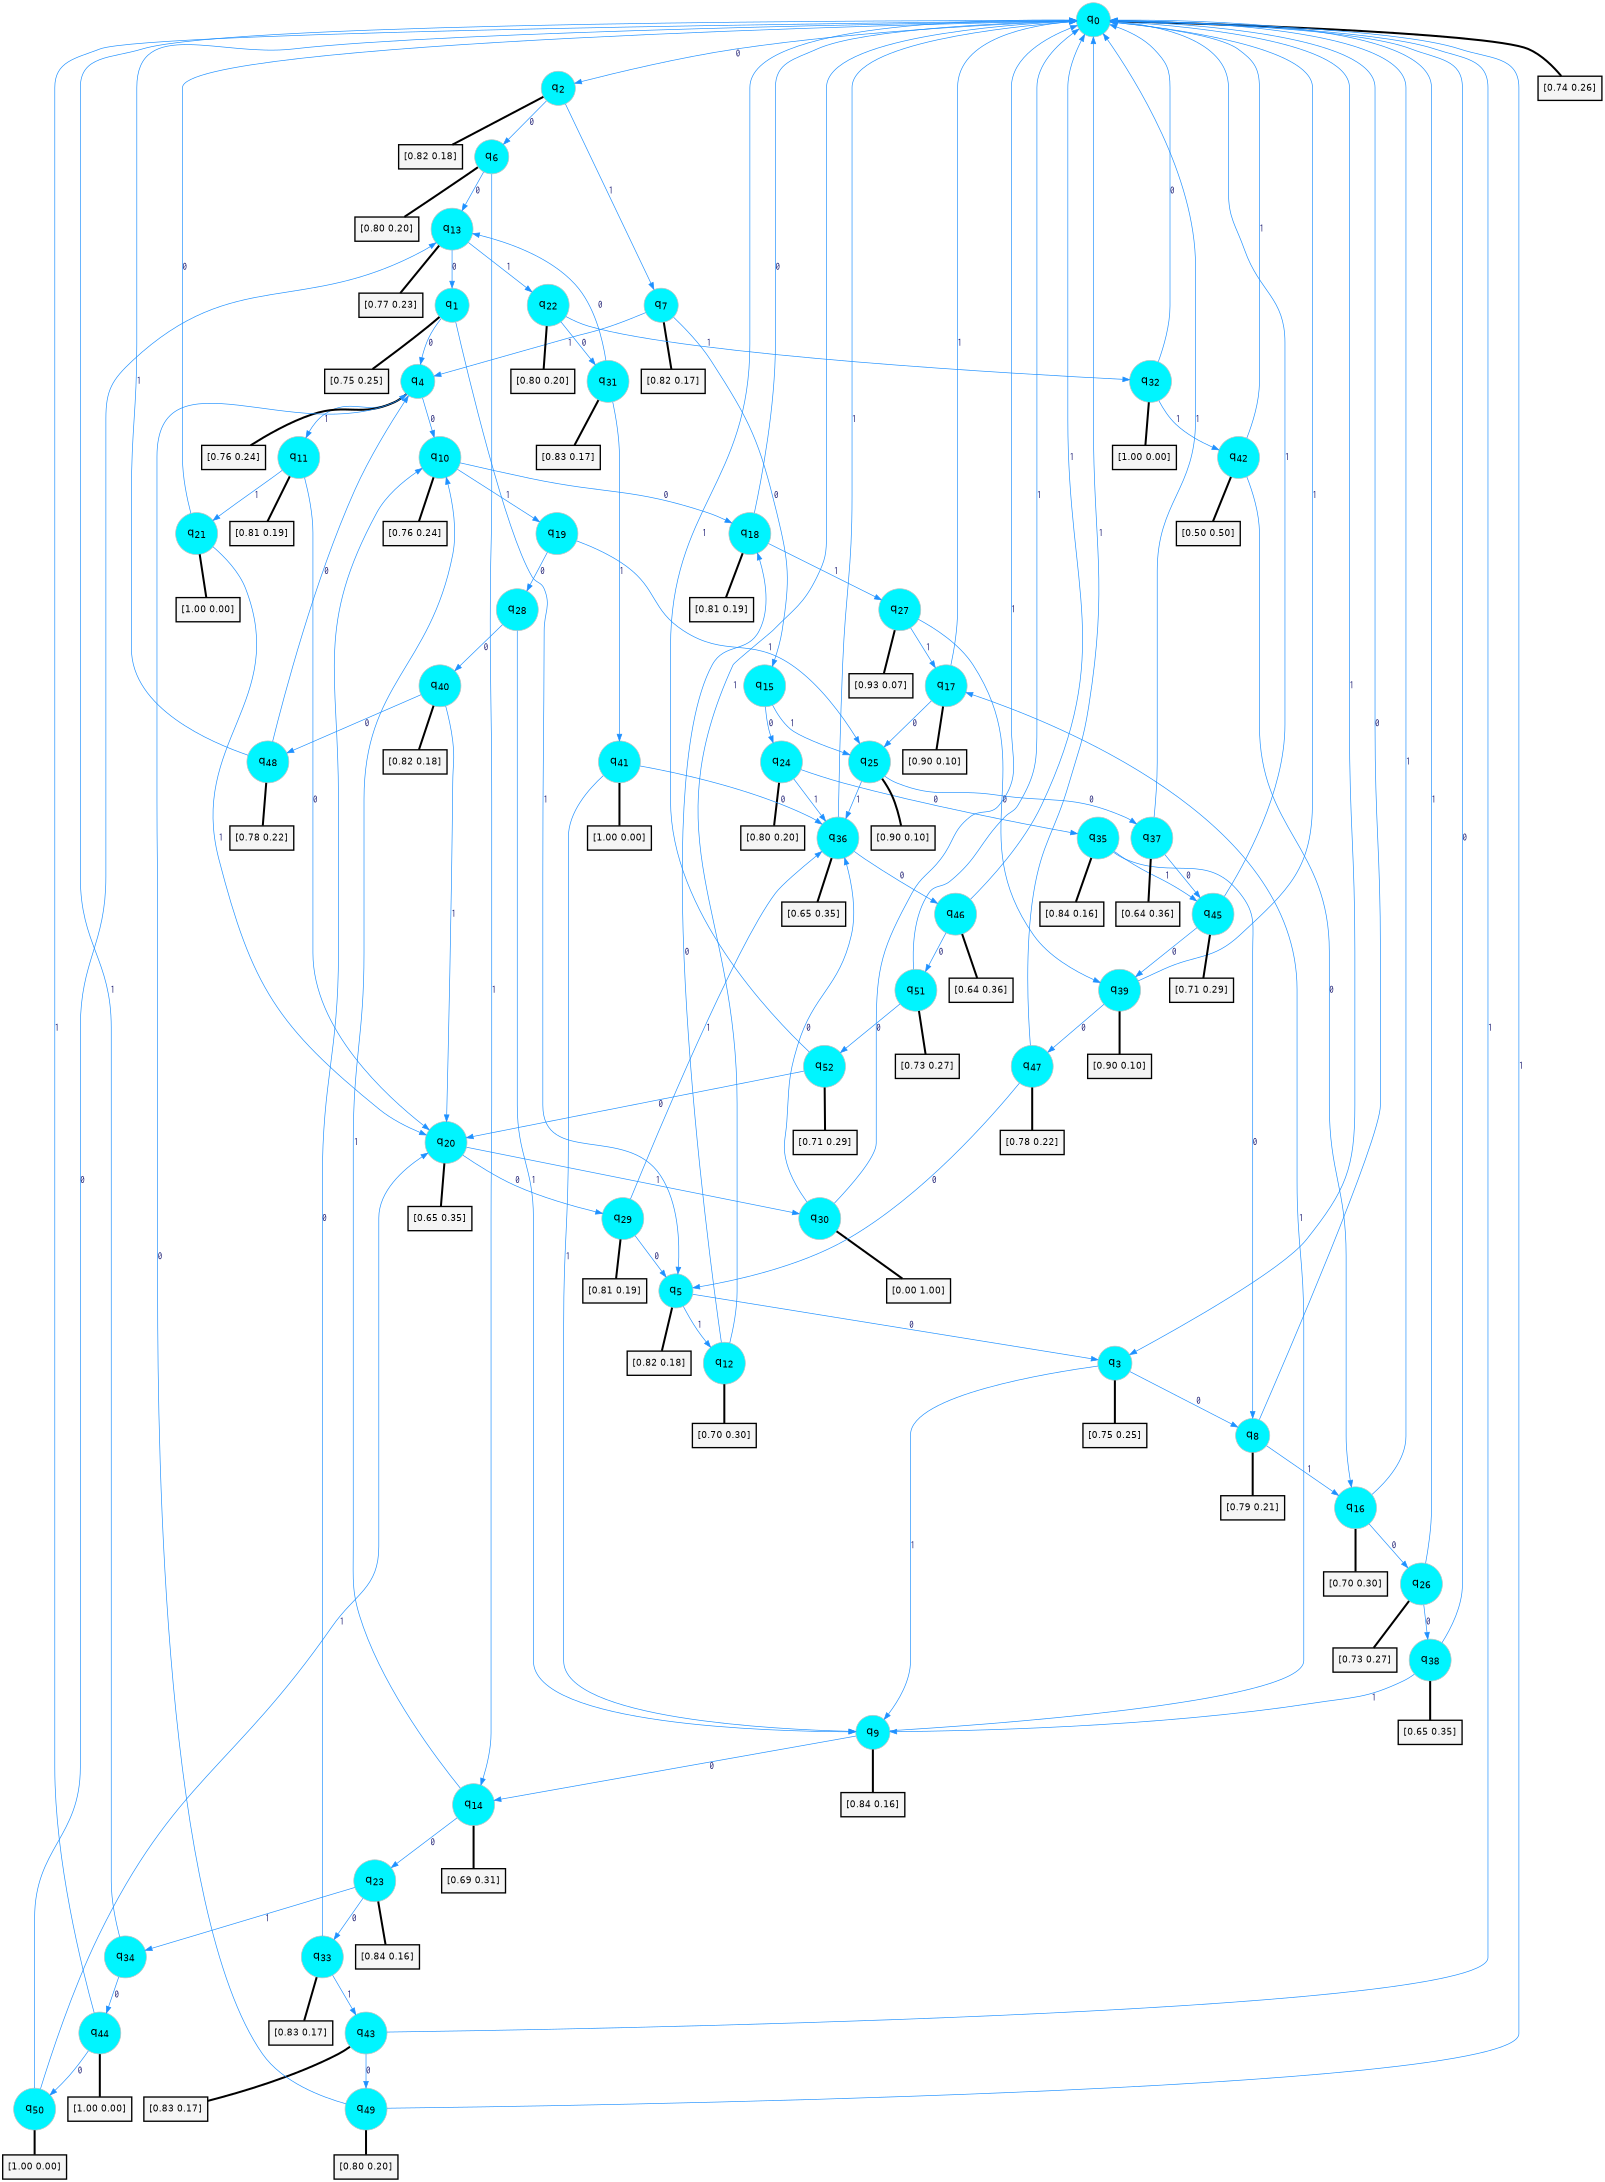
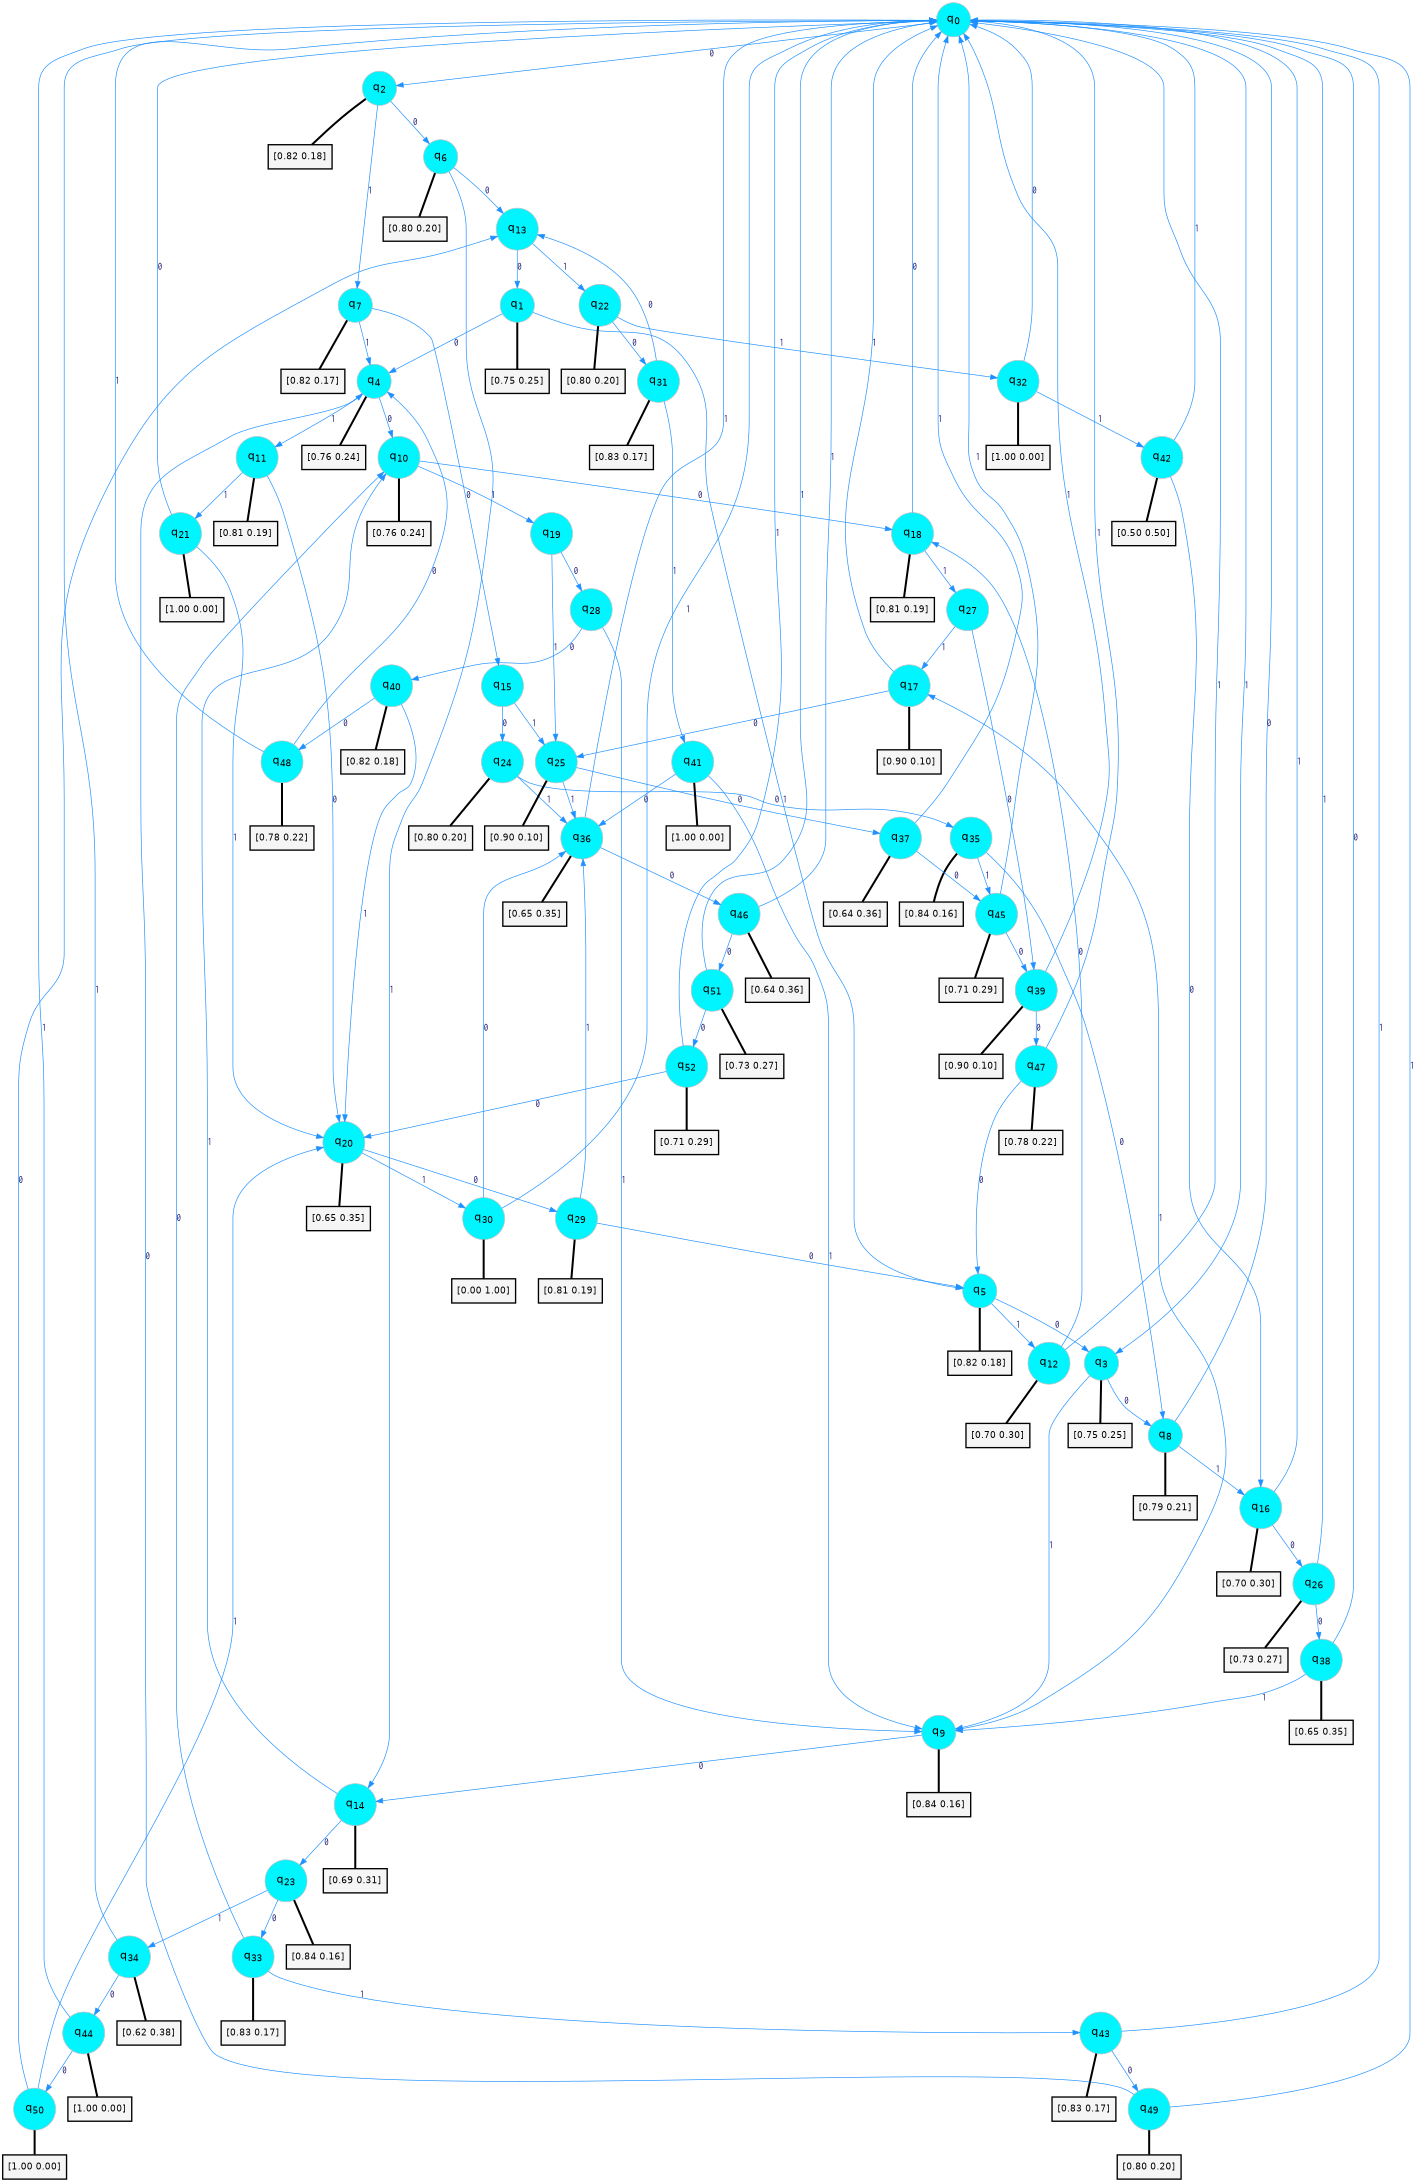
(1570, 88) -> none
(391, 305) -> none
(881, 686) -> none
none -> (149, 2033)
